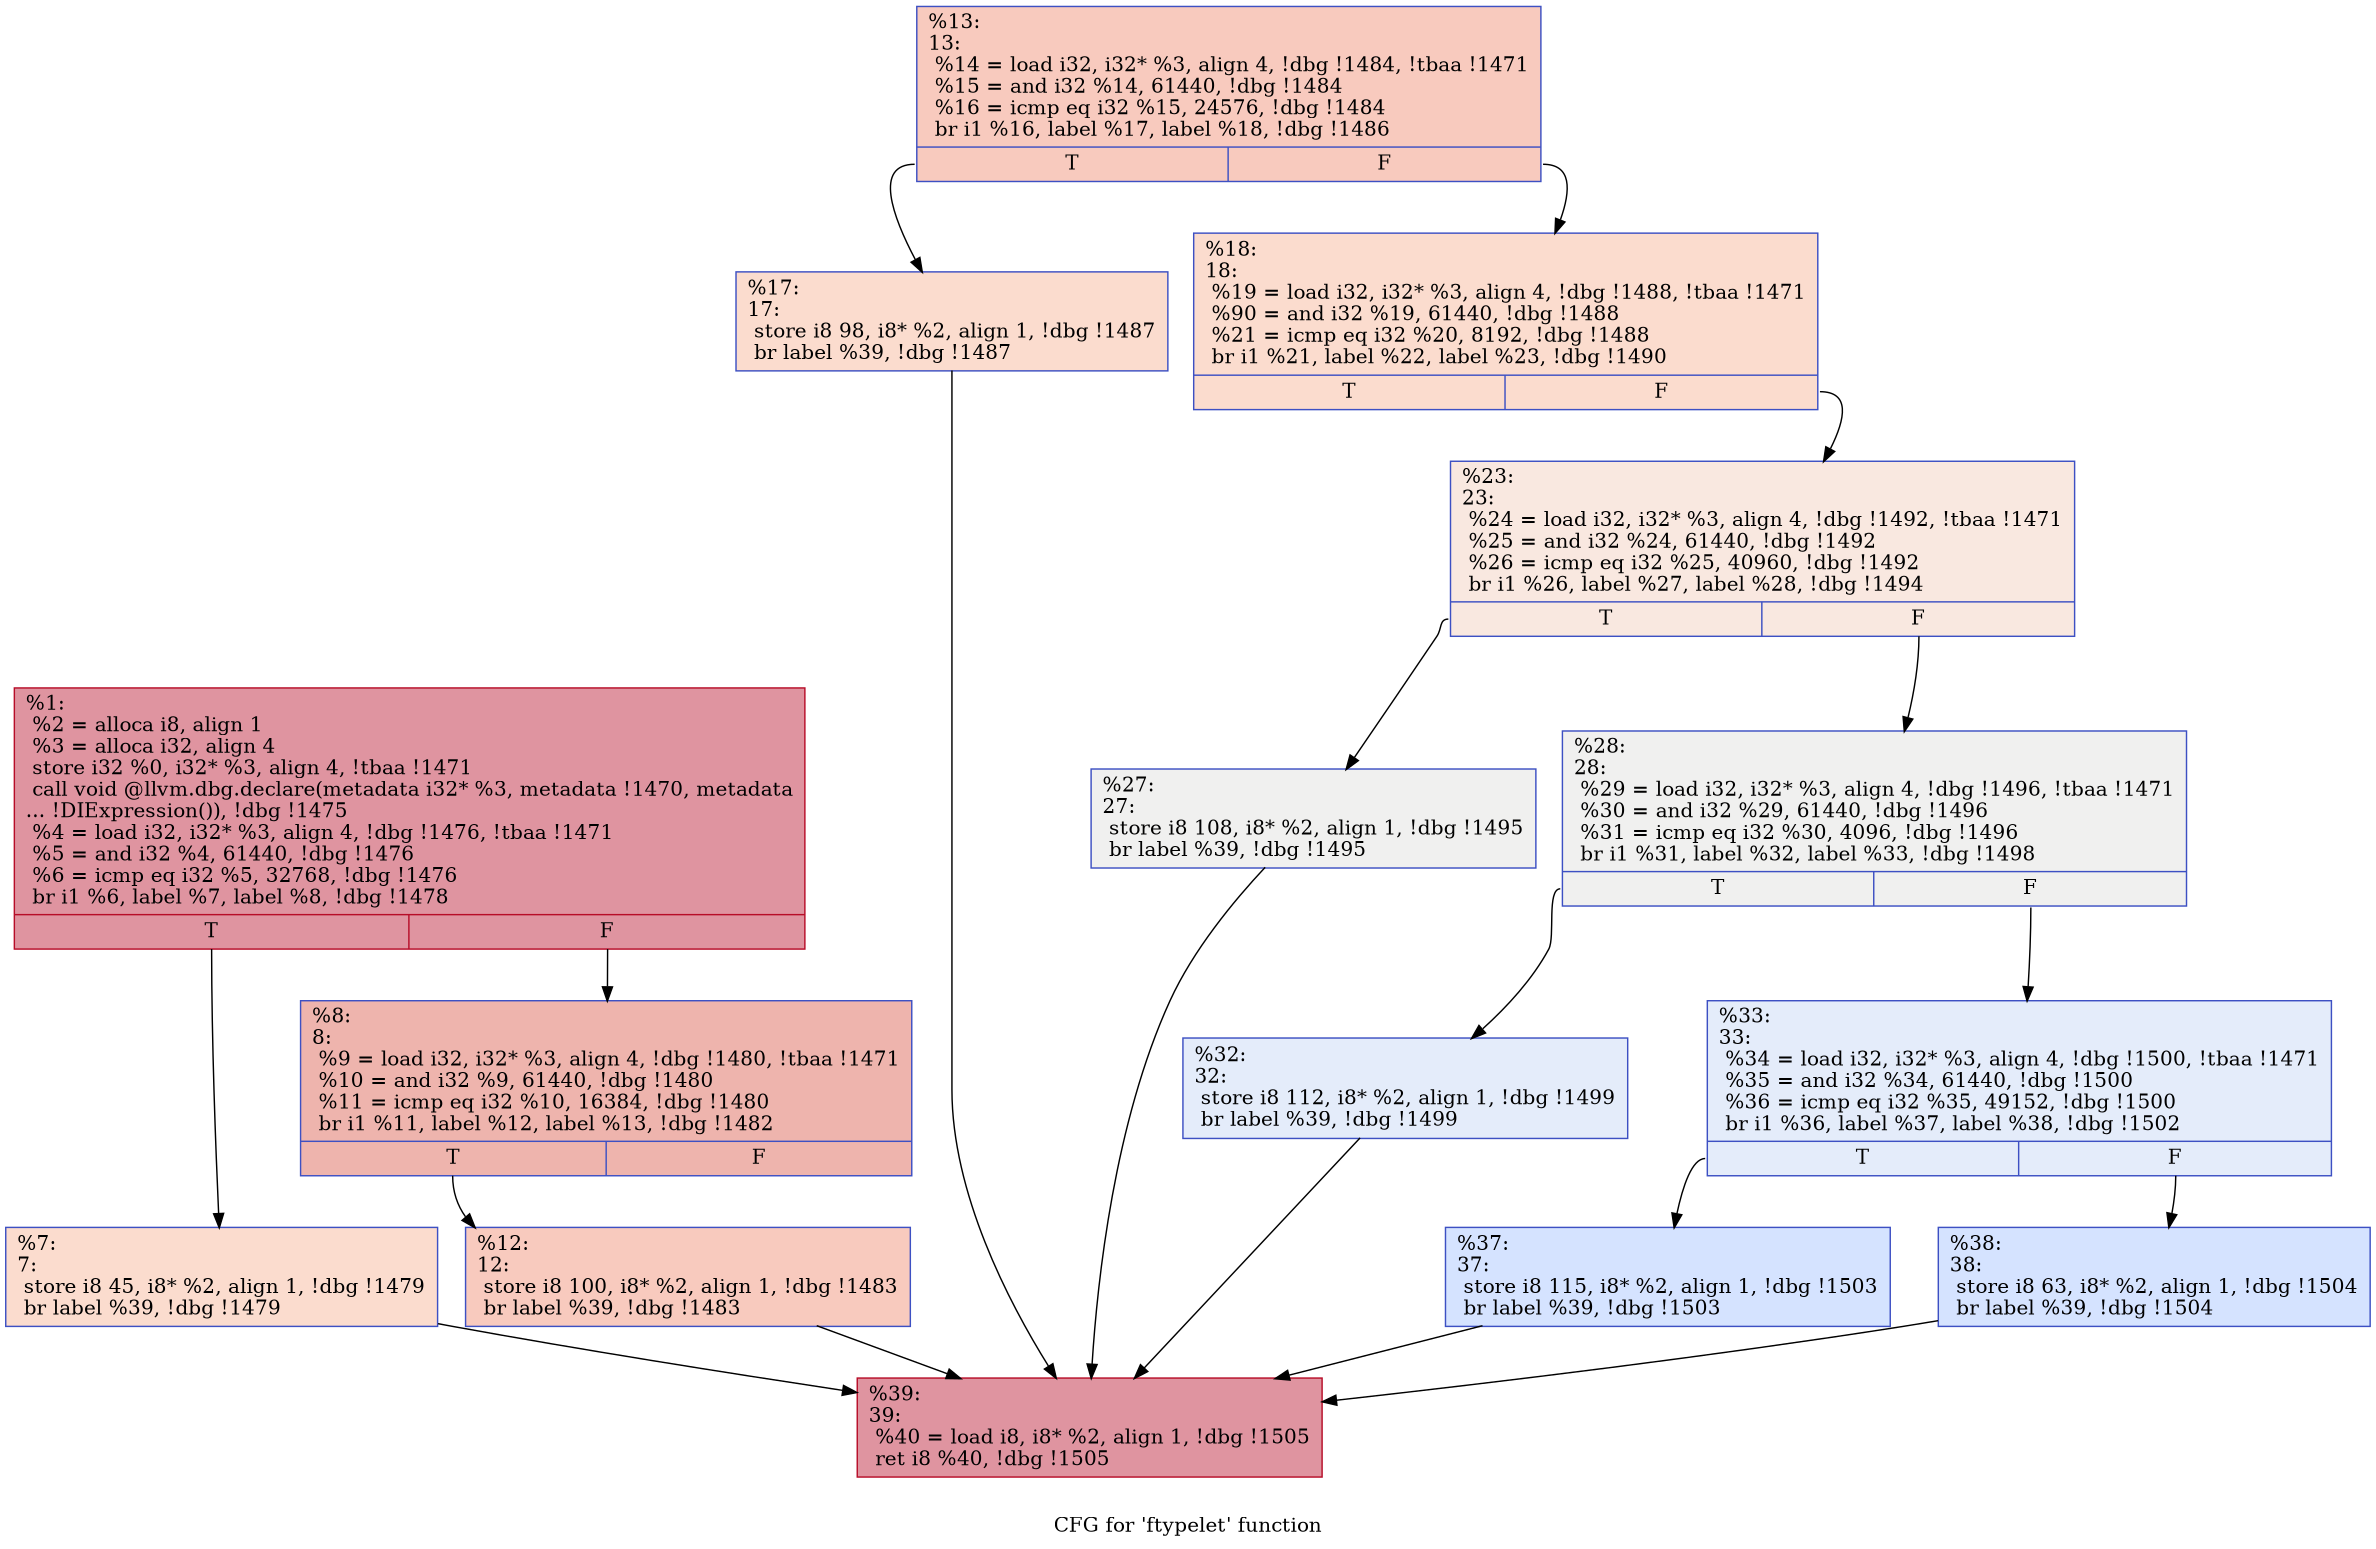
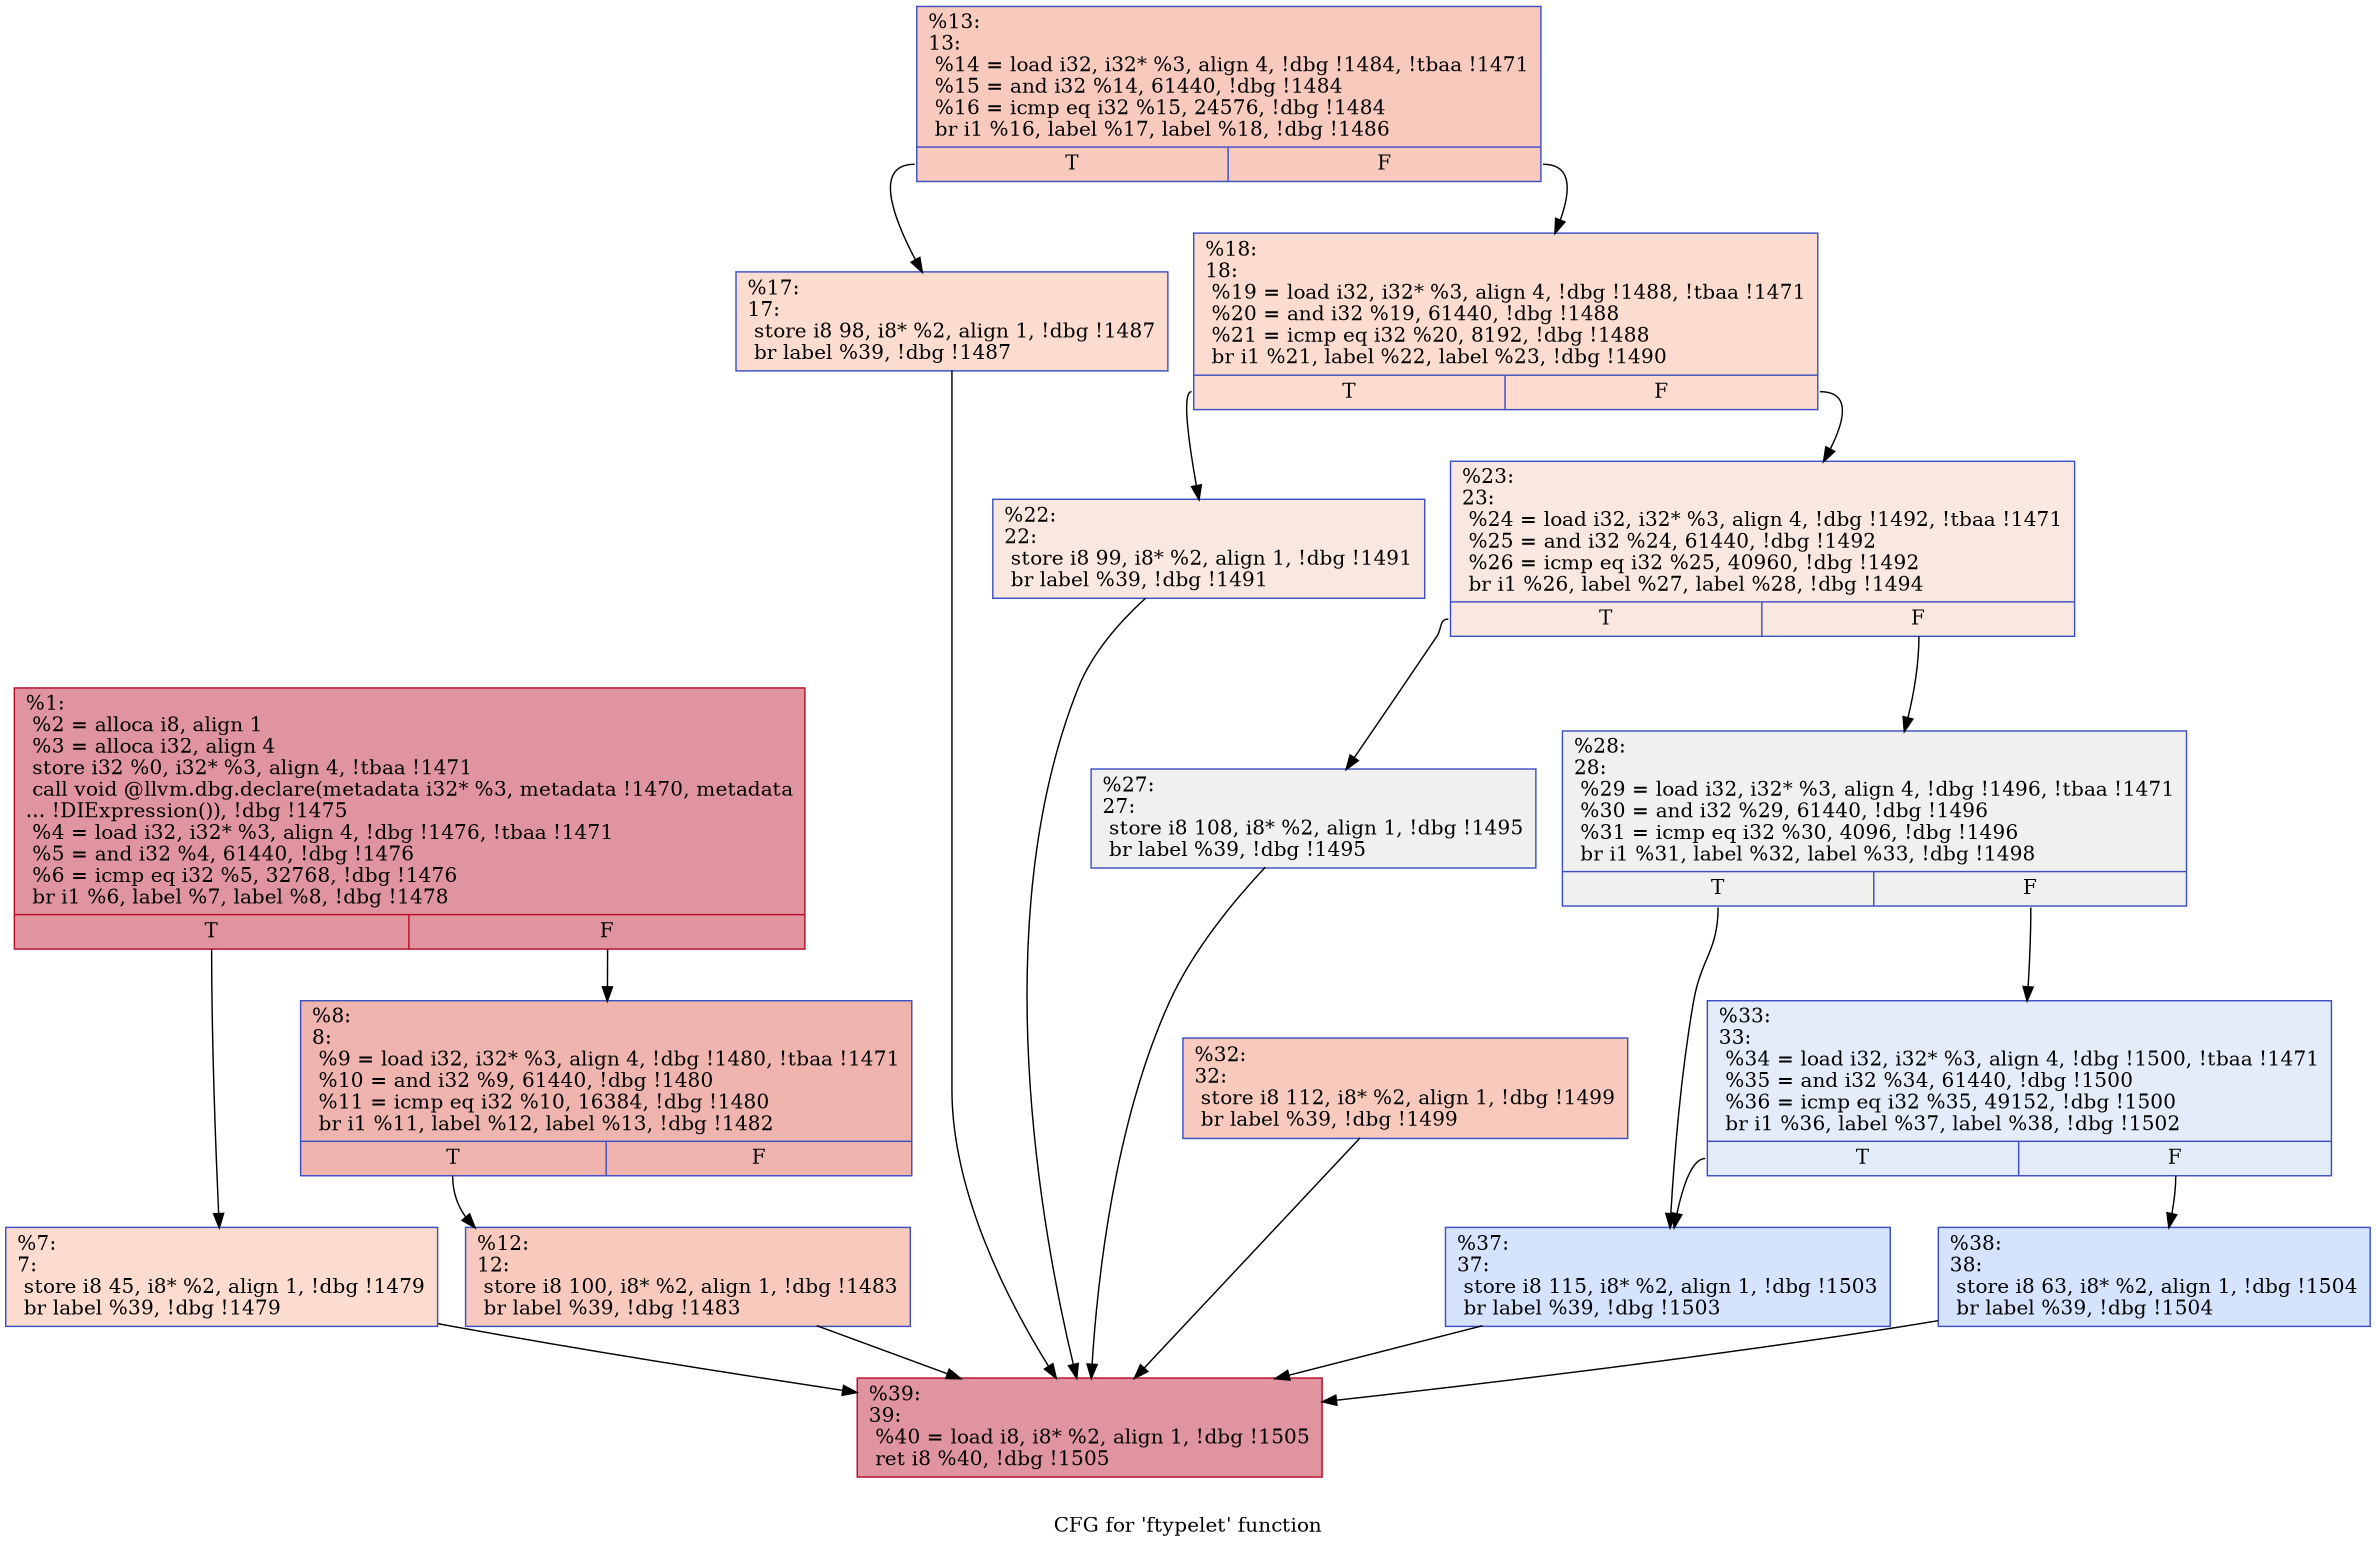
(1412, 314) -> (1412, 314)
none -> (1209, 549)
(1538, 966) -> (1685, 1058)
(1405, 1088) -> (1405, 1088)
